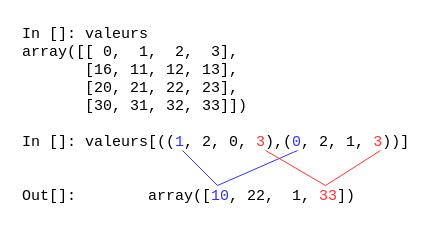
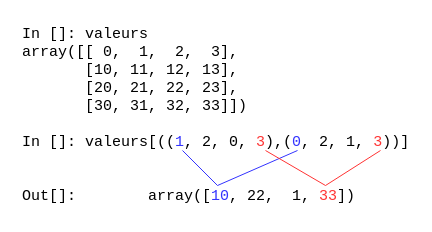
(140, 116) -> (140, 116)
